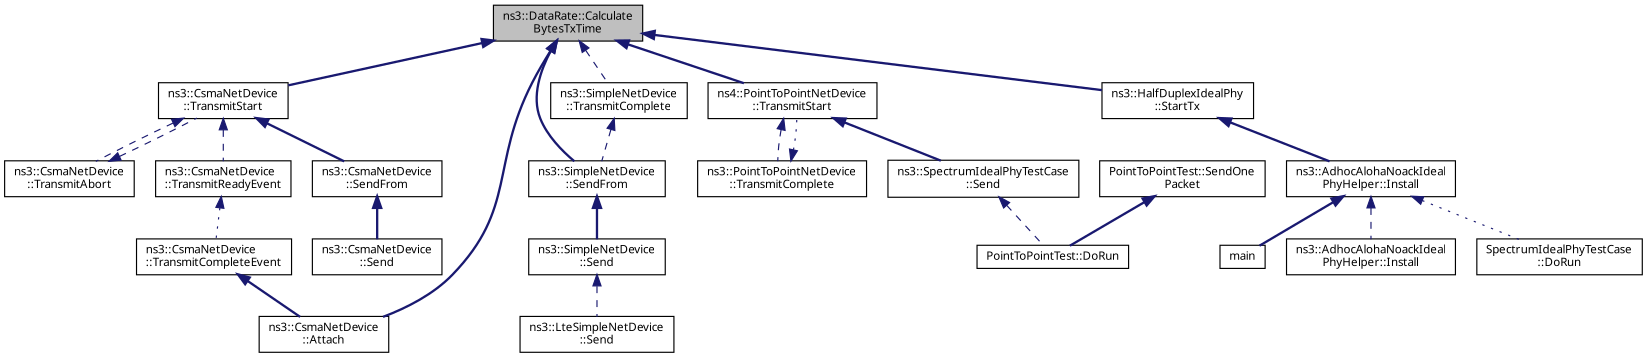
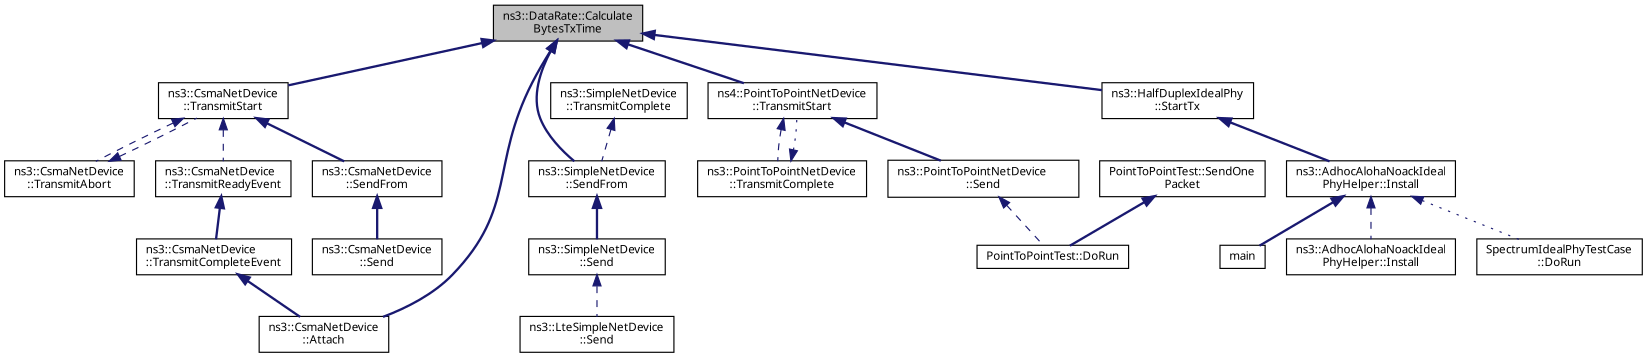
(597, 67) -> none
(983, 179) -> (983, 179)
(218, 224) -> (218, 224)
